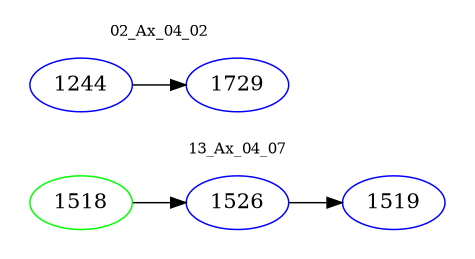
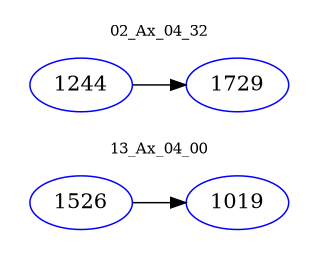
(159, 32) -> (159, 32)
(237, 150) -> (159, 150)
(81, 203) -> none
(394, 203) -> (237, 203)
